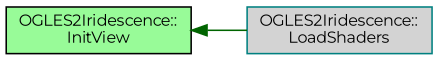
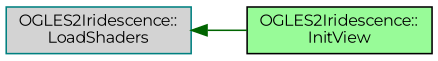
(227, 30) -> (227, 30)
